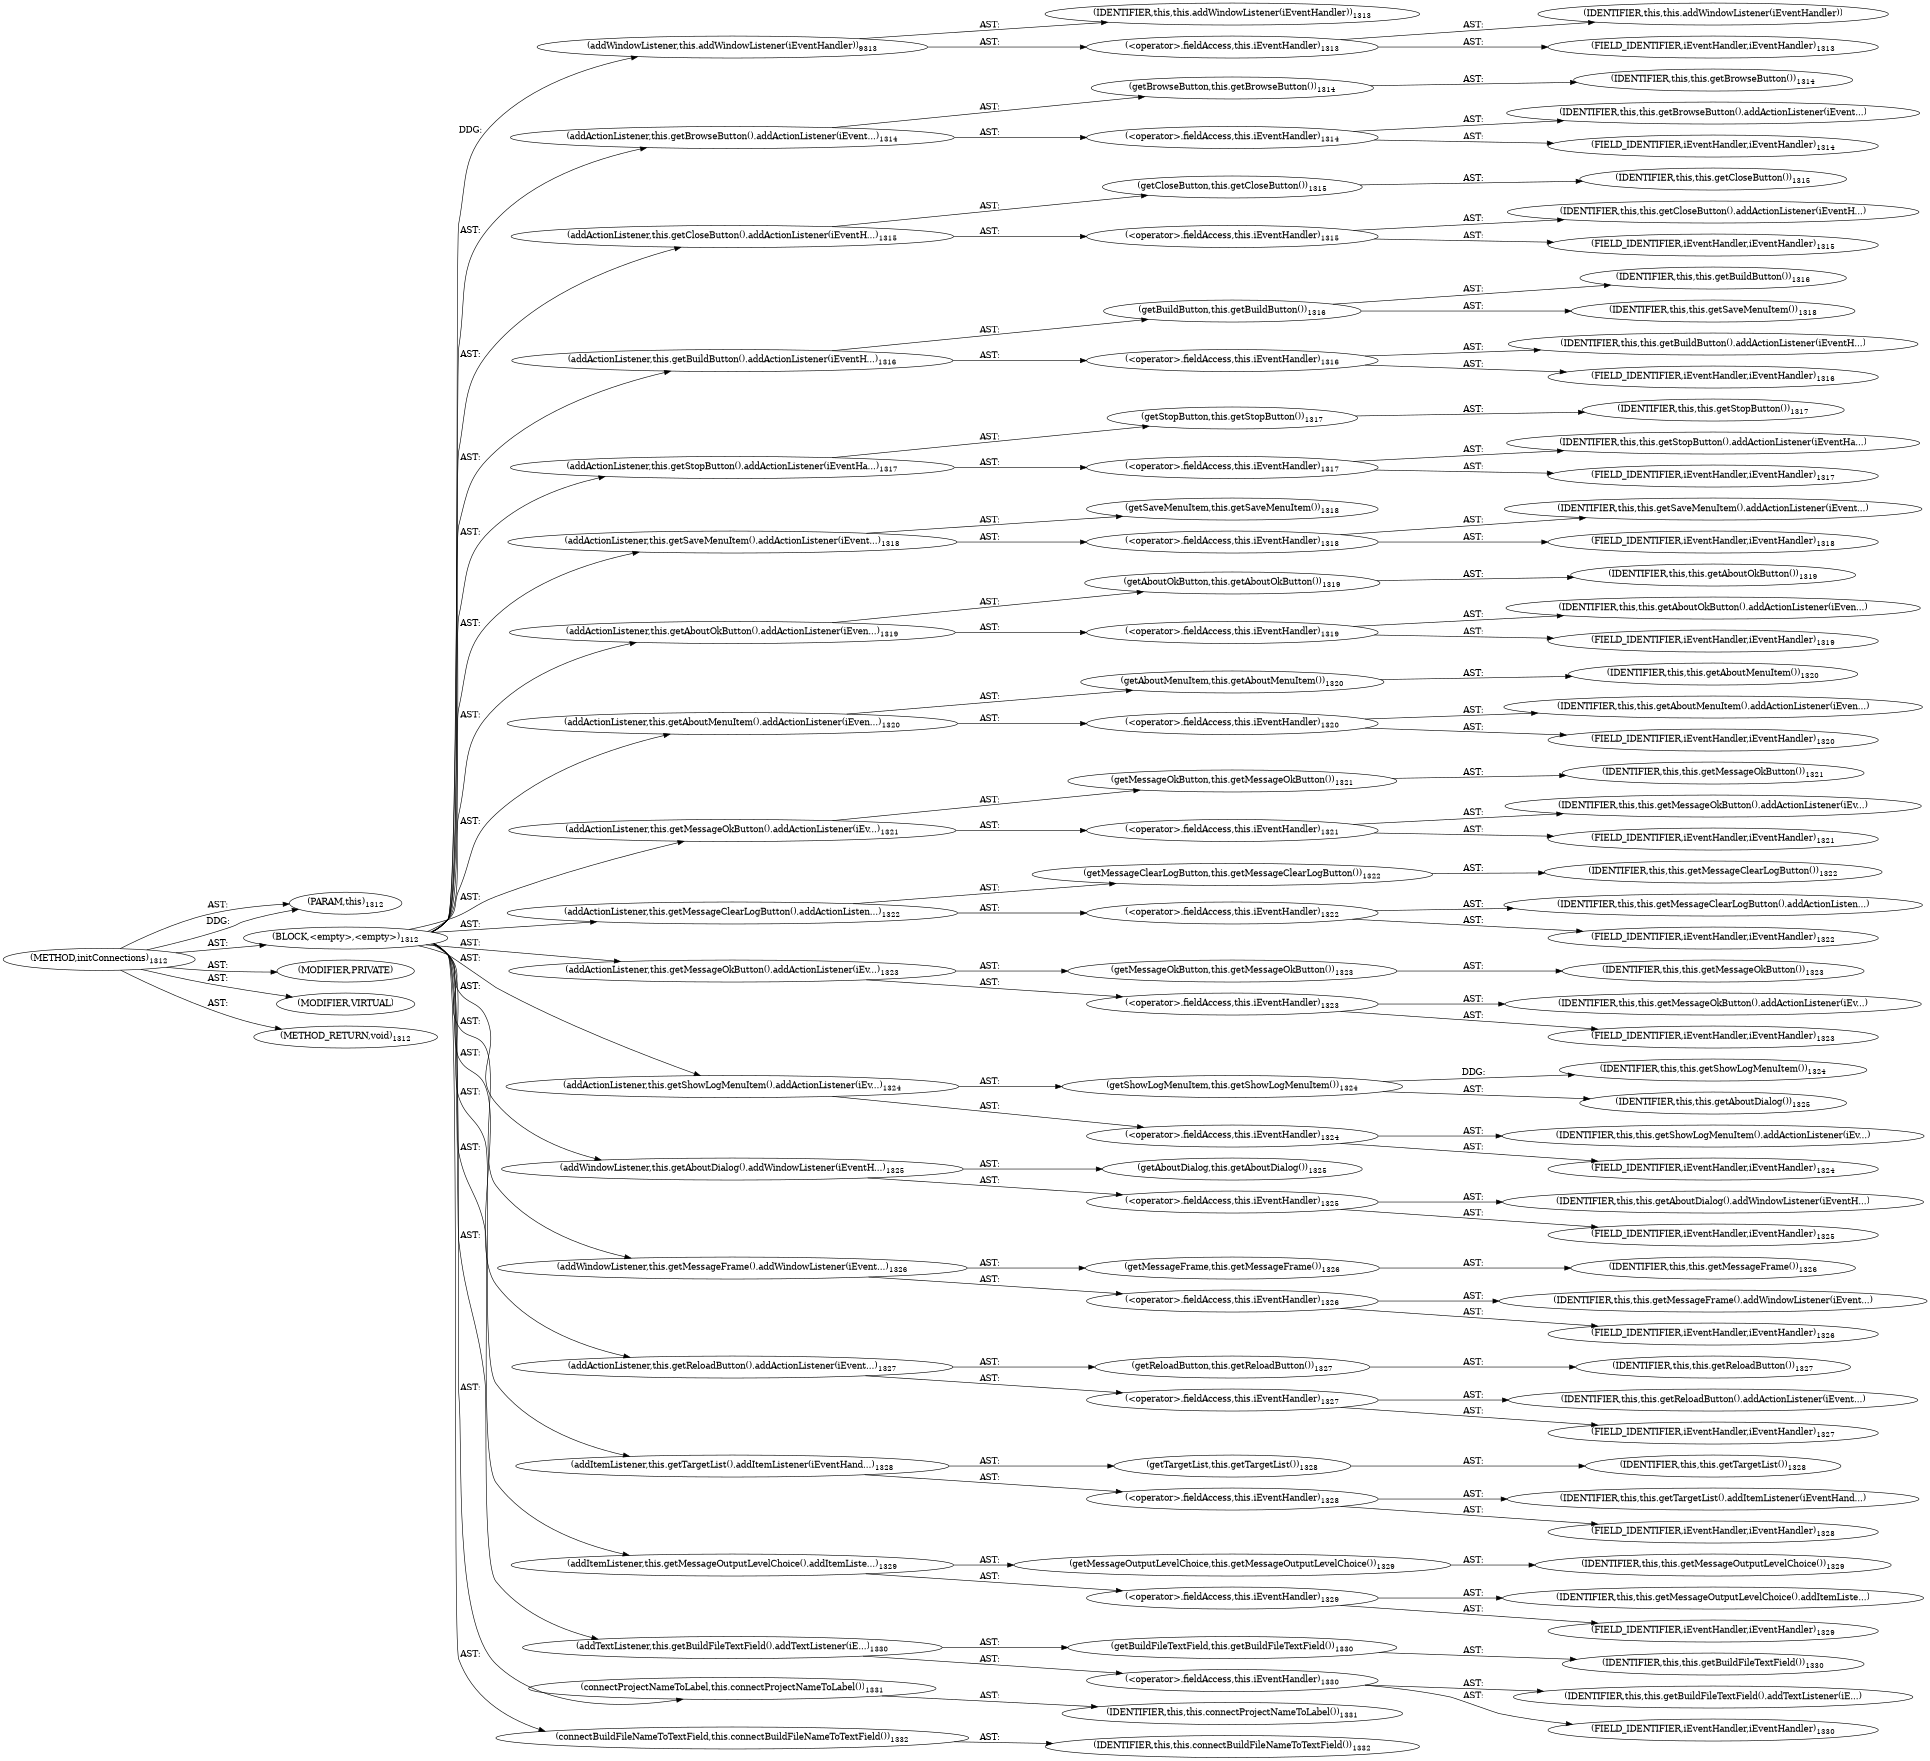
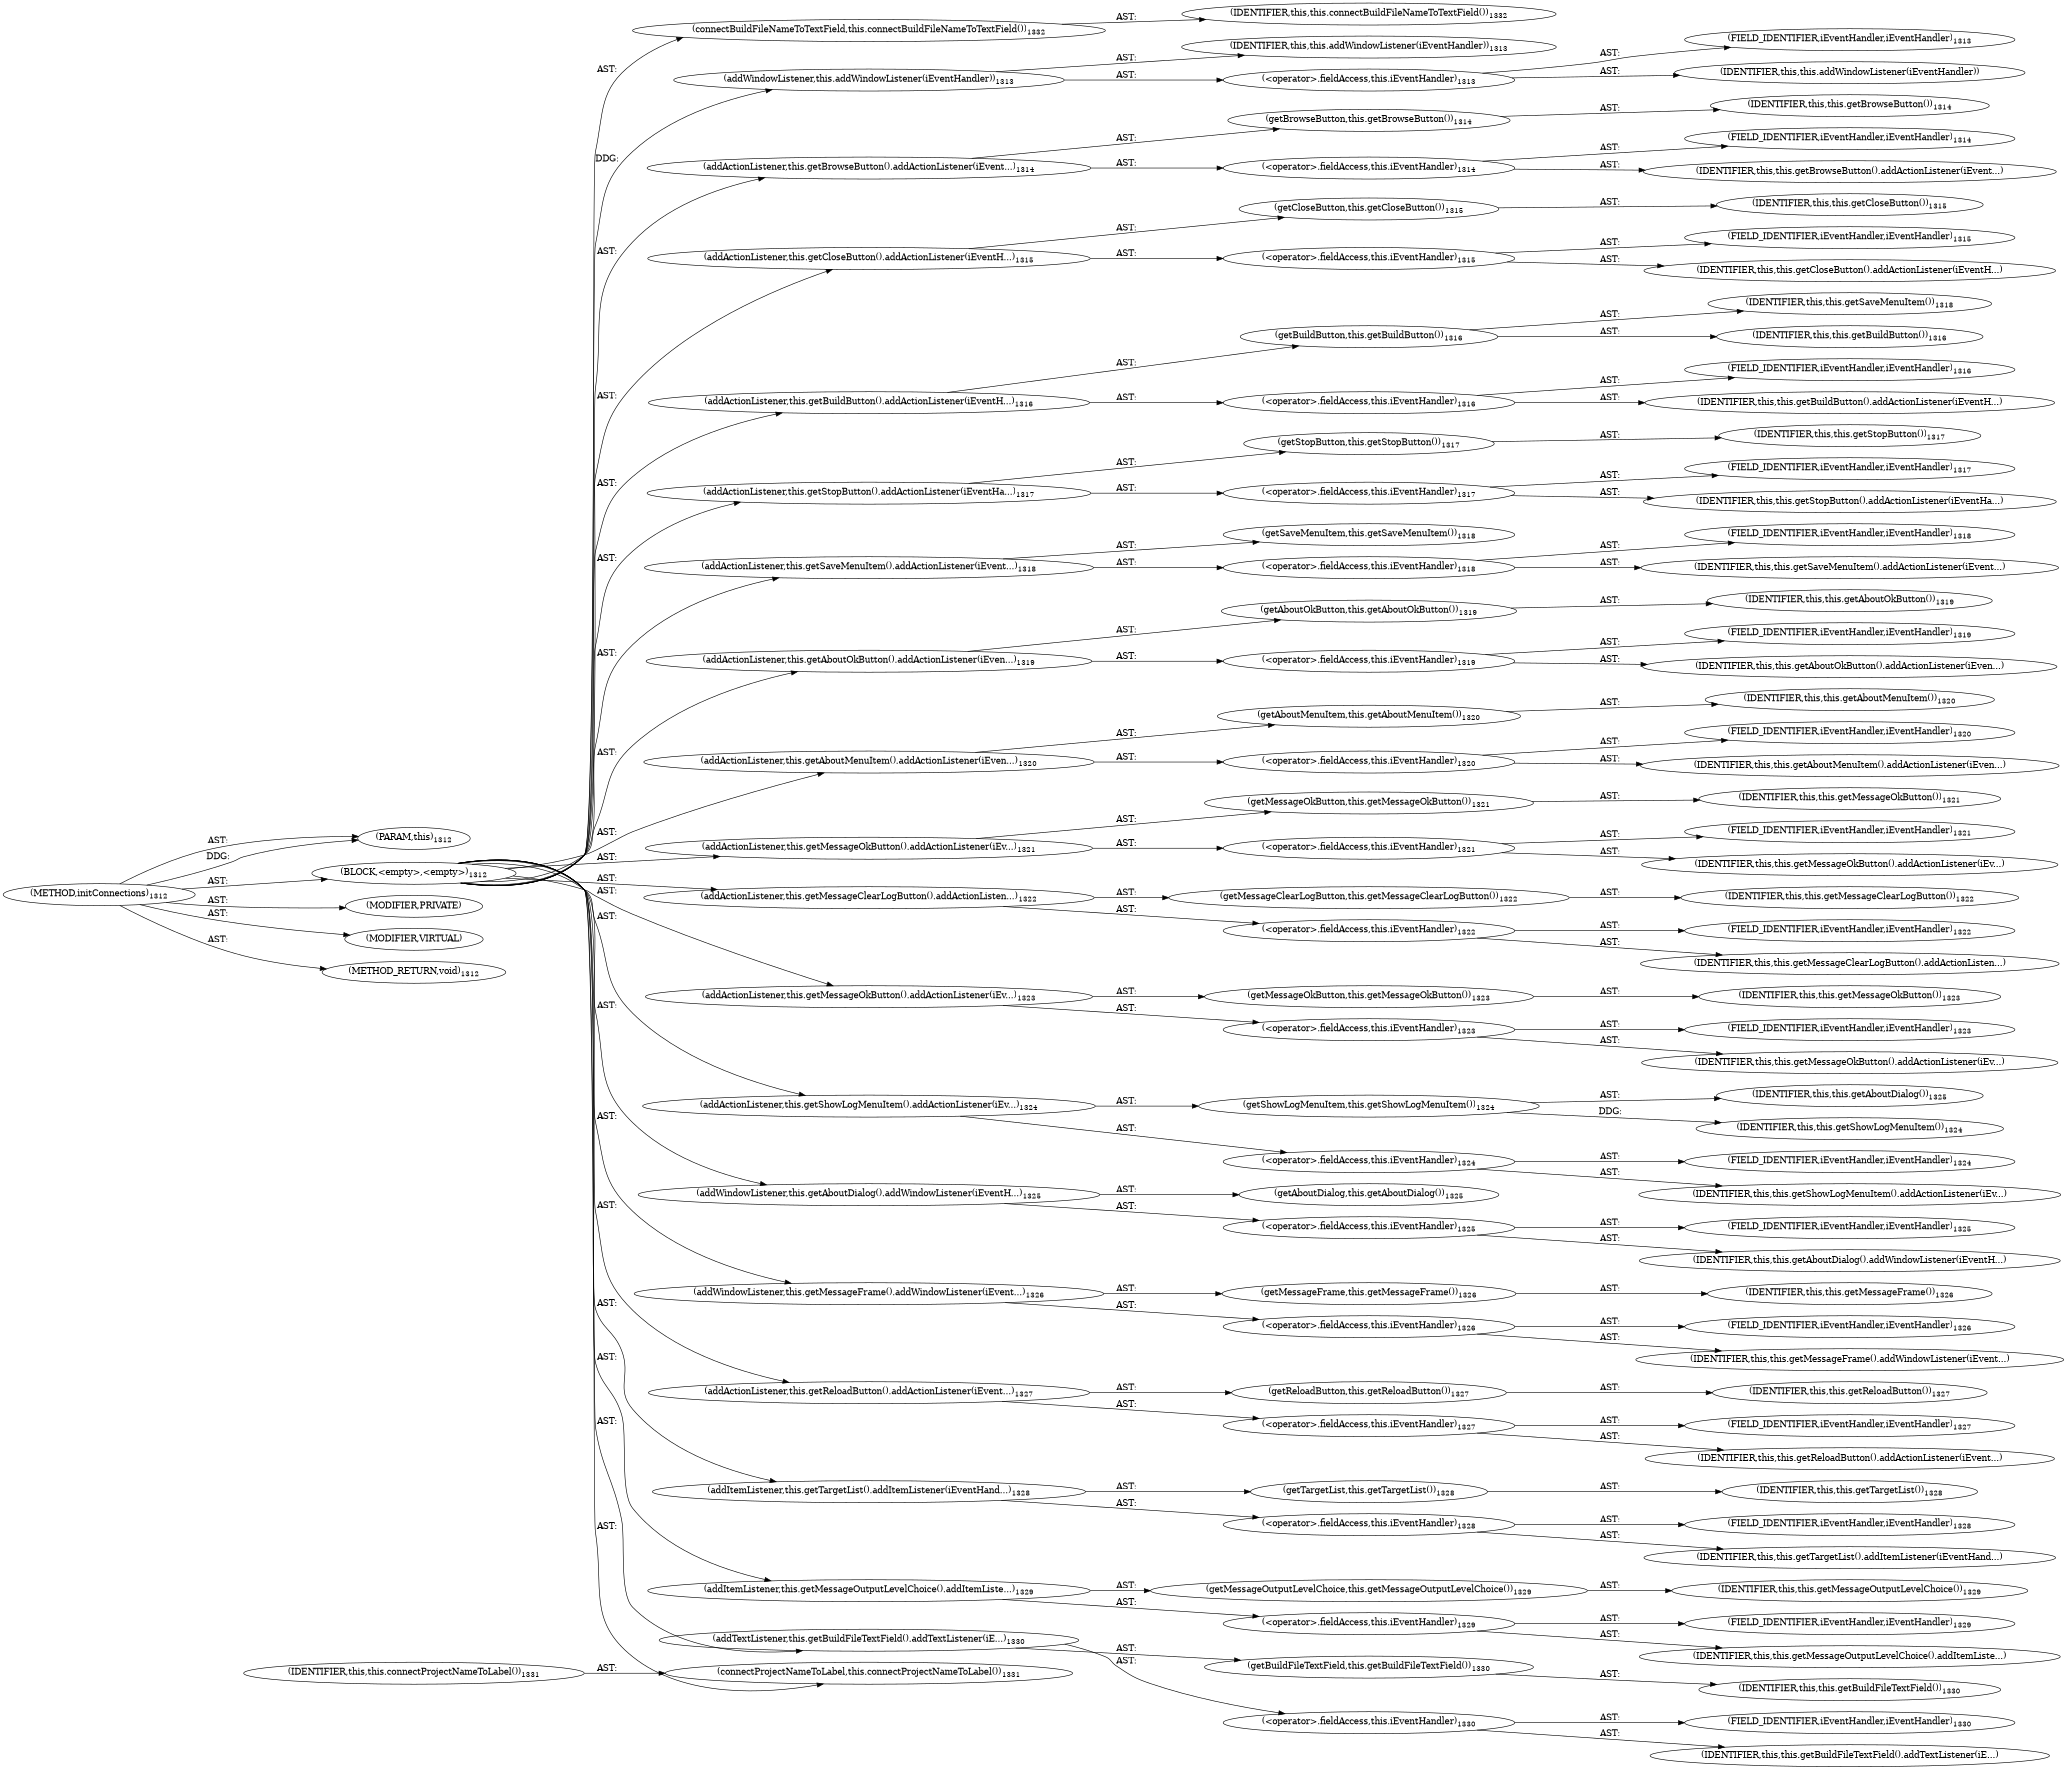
(868, 46) -> (1005, 79)
(987, 1701) -> (622, 1673)
